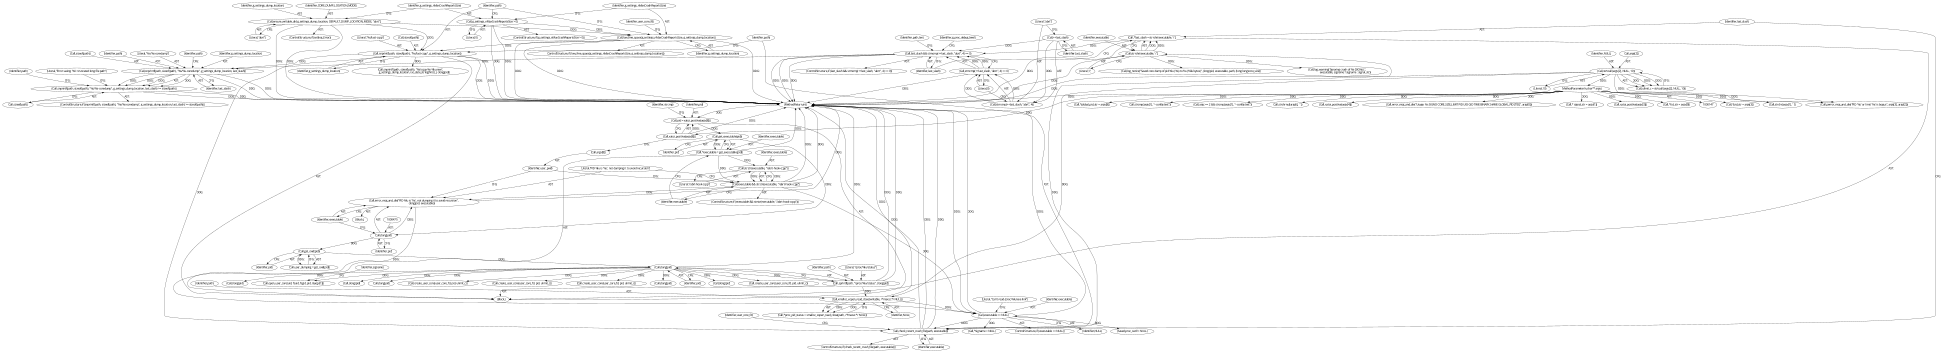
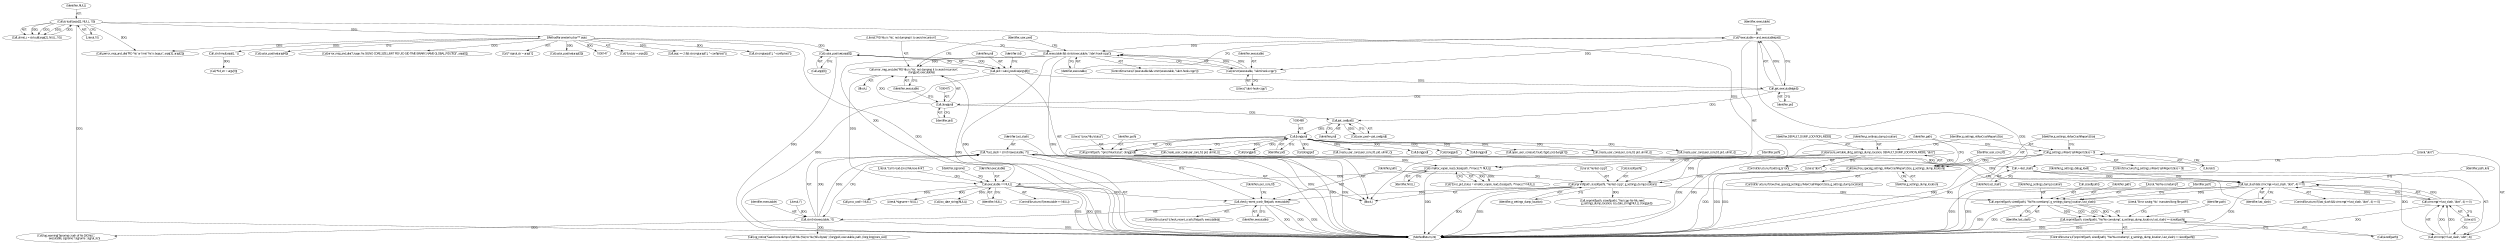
(331, 6) -> (1803, 137)
(958, 38) -> (2069, 169)
(1631, 54) -> none
(1104, 62) -> (804, 212)
(1111, 62) -> none
(1030, 71) -> (1125, 193)
(1667, 81) -> (70, 30)
(1496, 97) -> (389, 46)
(1585, 97) -> (548, 46)
(1629, 97) -> (224, 62)
(1670, 97) -> (590, 46)
(1699, 97) -> (609, 46)
(663, 105) -> (1013, 54)
(1092, 105) -> none
(1783, 105) -> none
(738, 108) -> (801, 228)
none -> (1567, 114)
none -> (1298, 121)
(720, 153) -> (1757, 38)
(565, 156) -> (817, 62)
none -> (1520, 156)
(1055, 193) -> (1156, 212)
none -> (951, 202)
(309, 268) -> (1369, 137)
(335, 275) -> (974, 176)
(867, 299) -> (1458, 169)
(982, 331) -> (902, 202)
(1132, 331) -> (857, 202)
